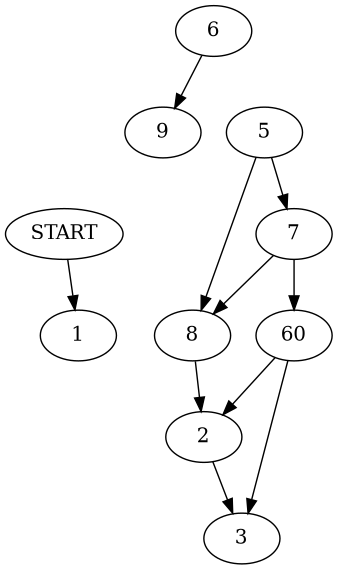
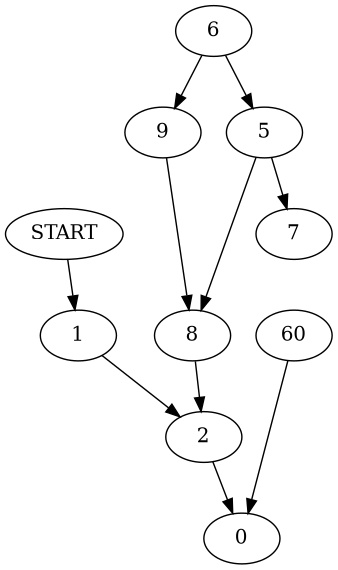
none -> (236, 75)
(294, 278) -> none
(249, 280) -> (177, 227)
(254, 381) -> (135, 382)
(242, 539) -> (242, 539)
